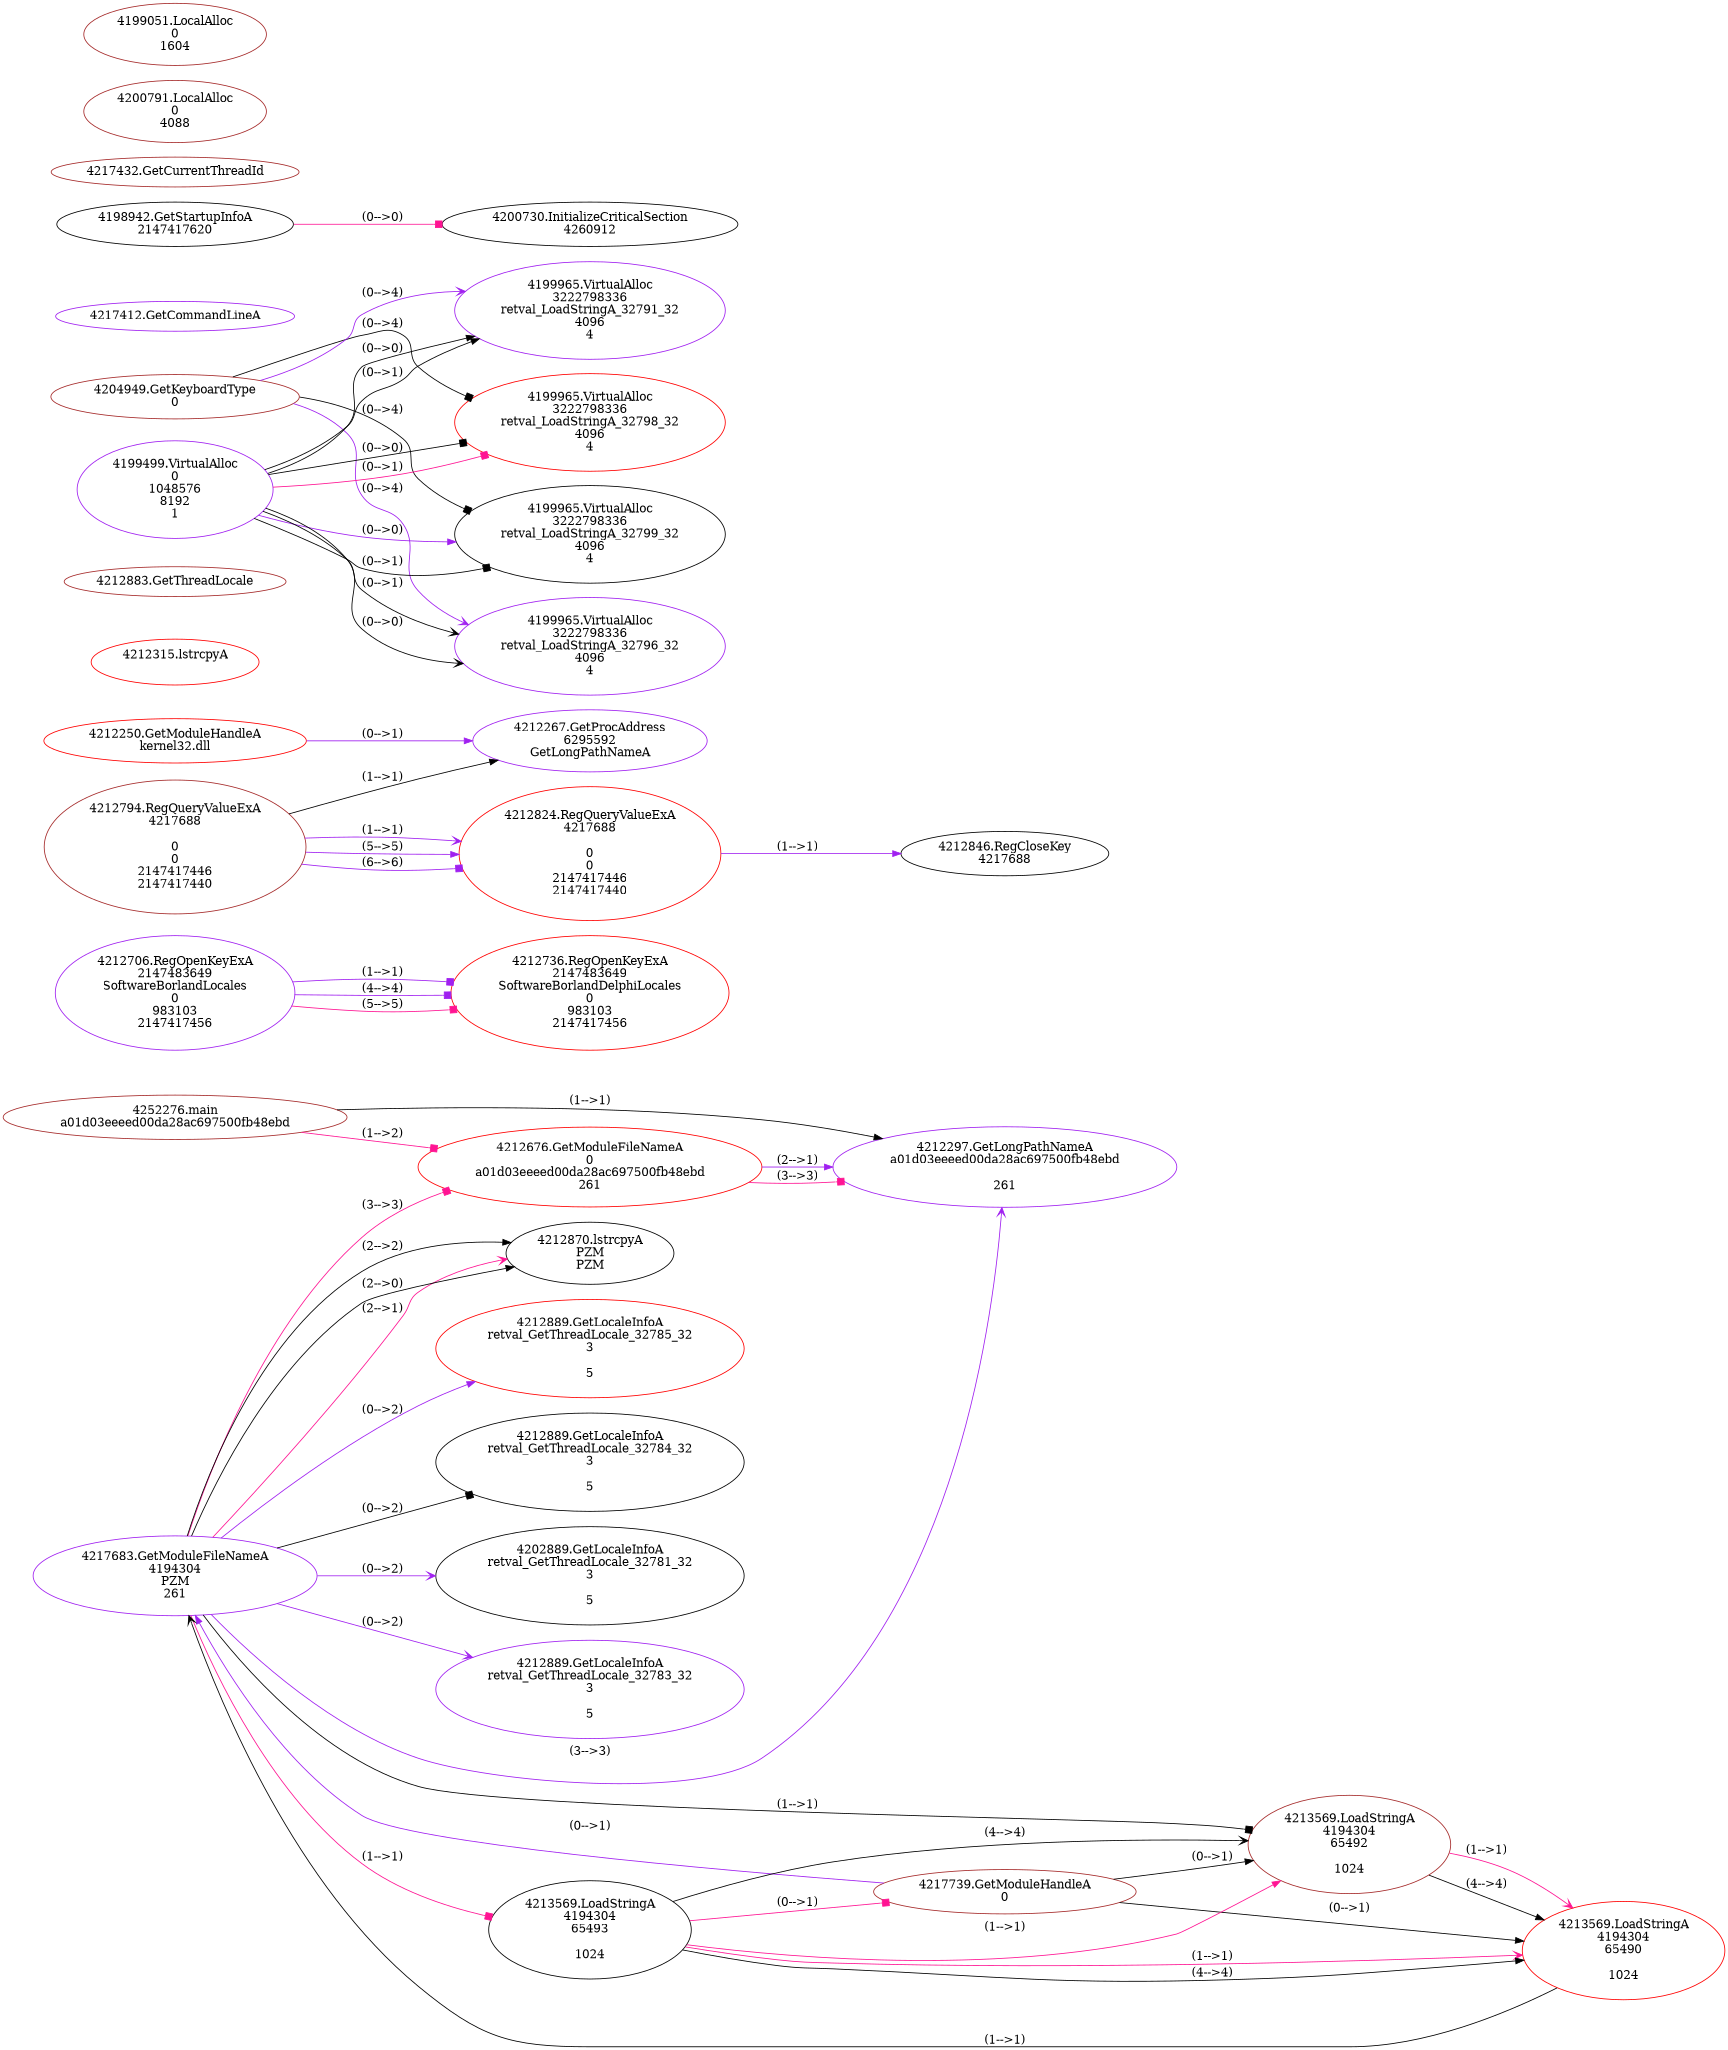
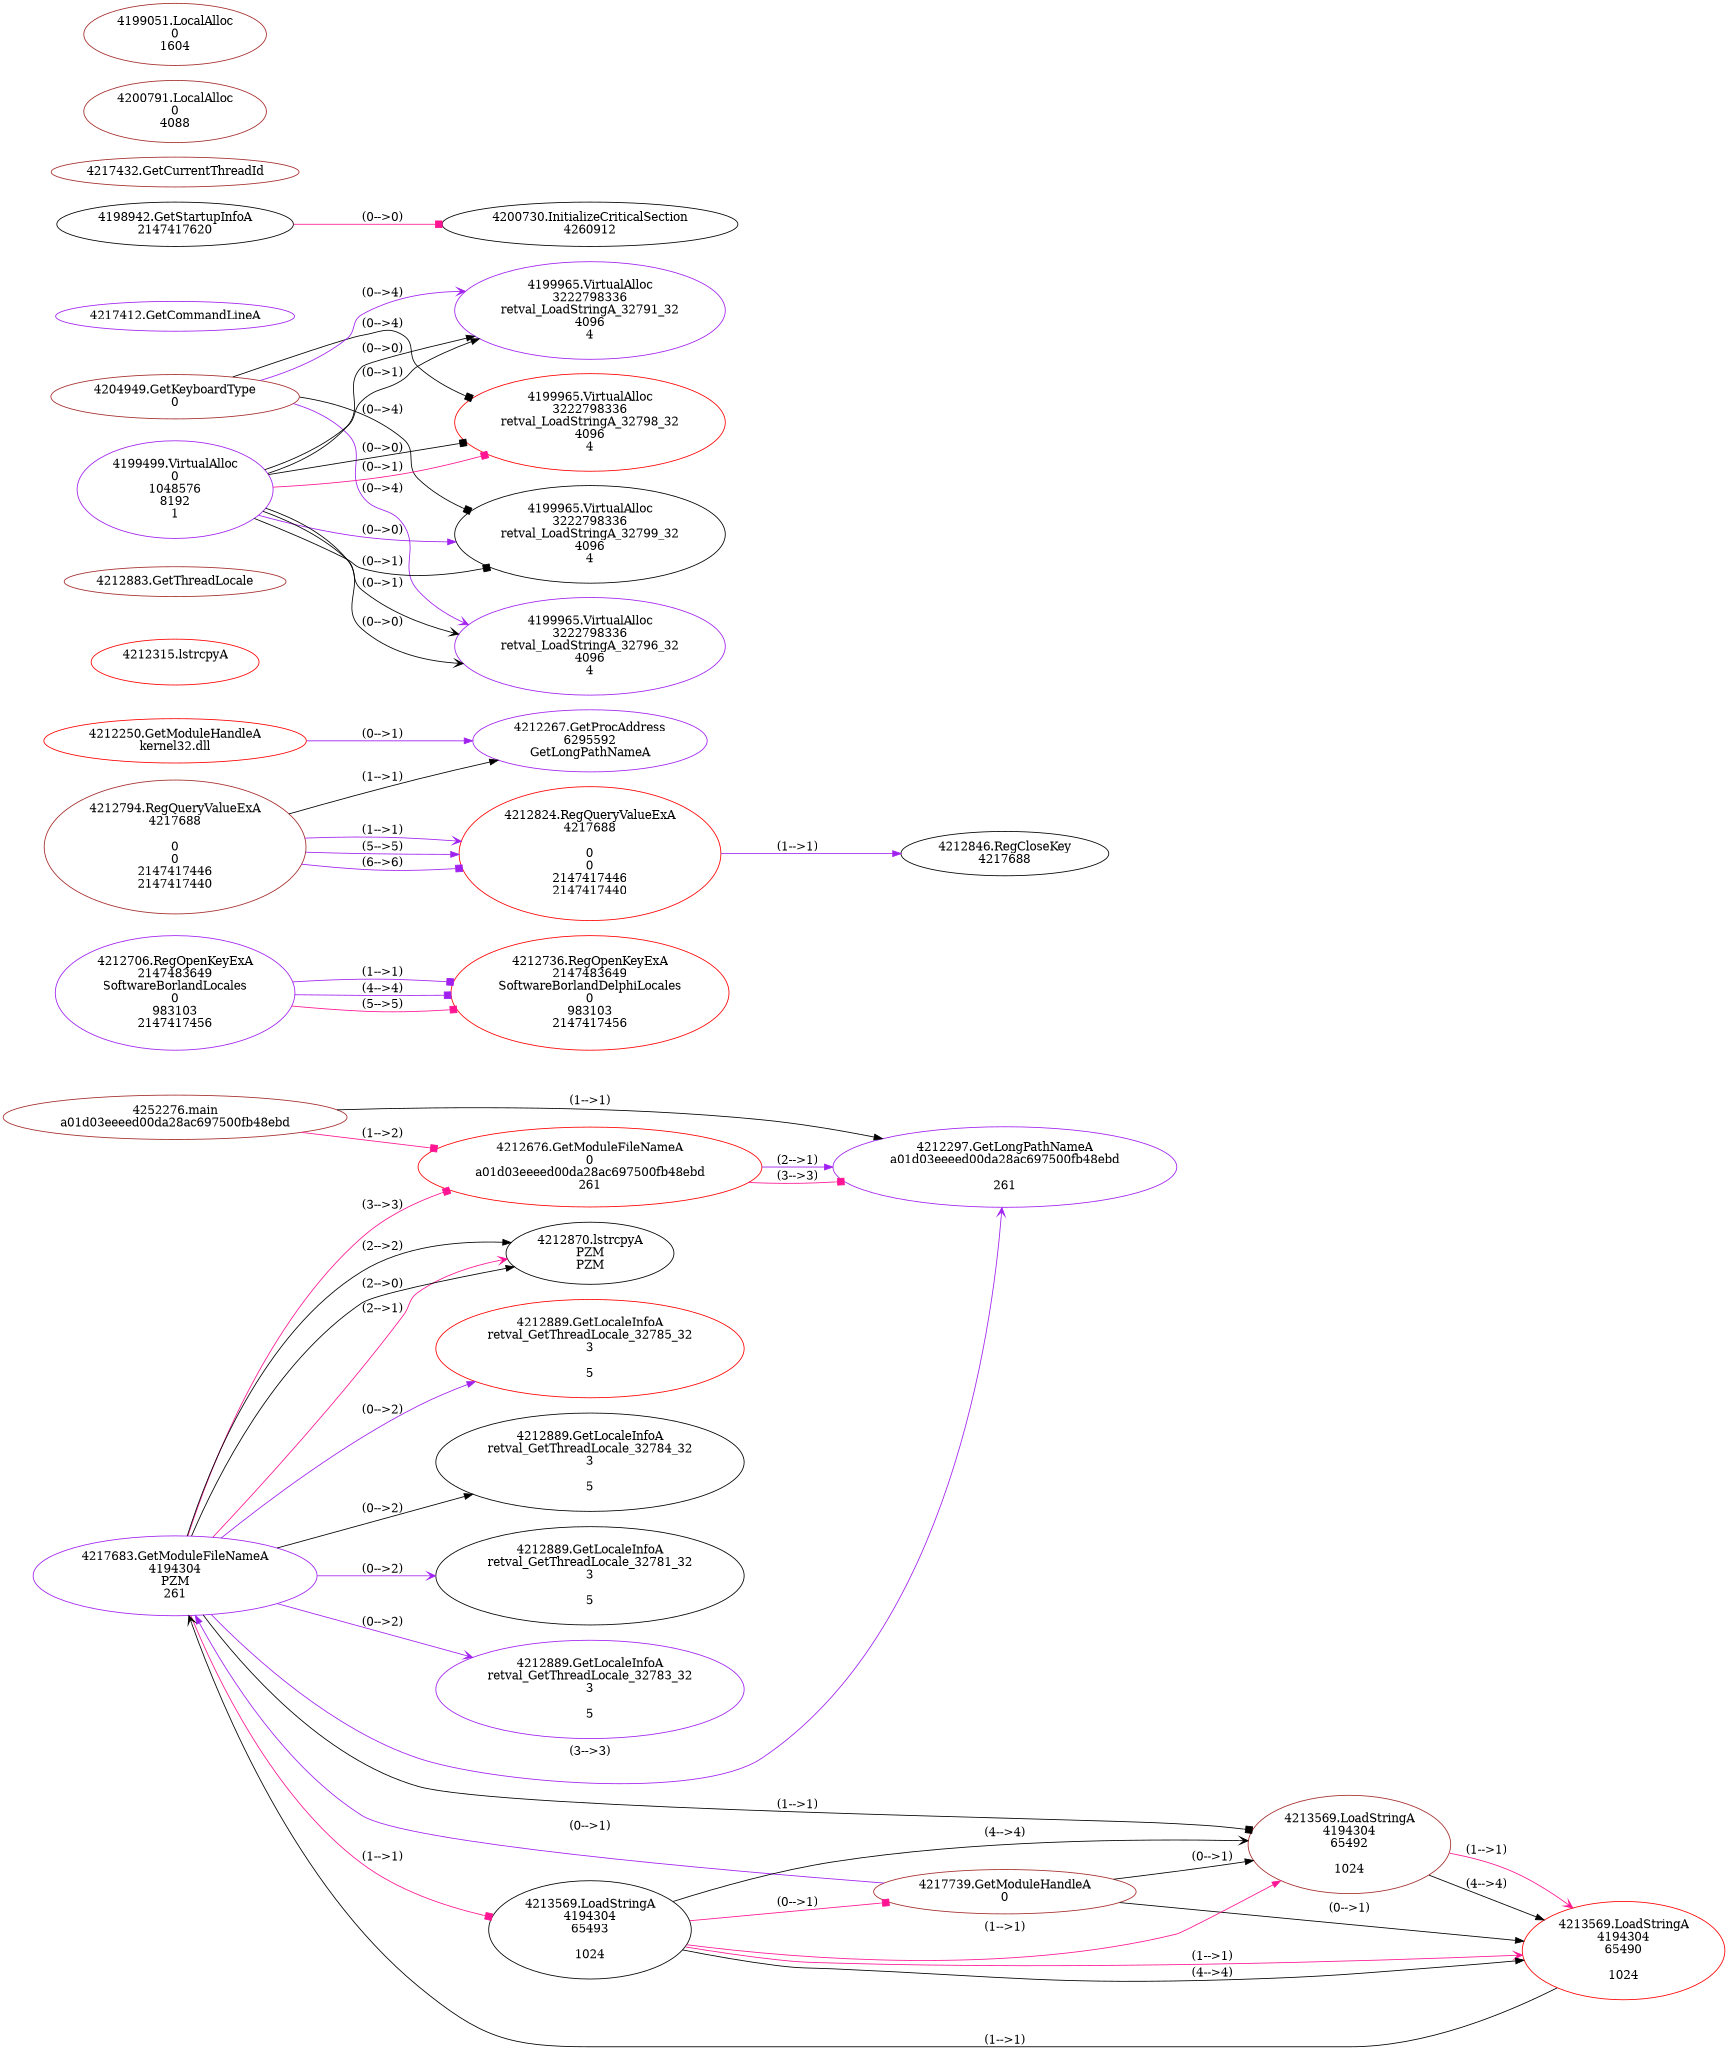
(371, 1522) -> (371, 1522)
(590, 1576) -> (590, 1576)
